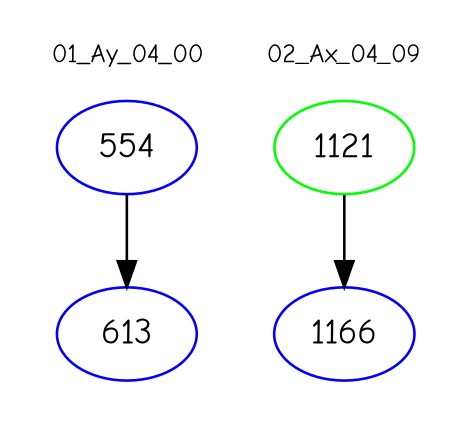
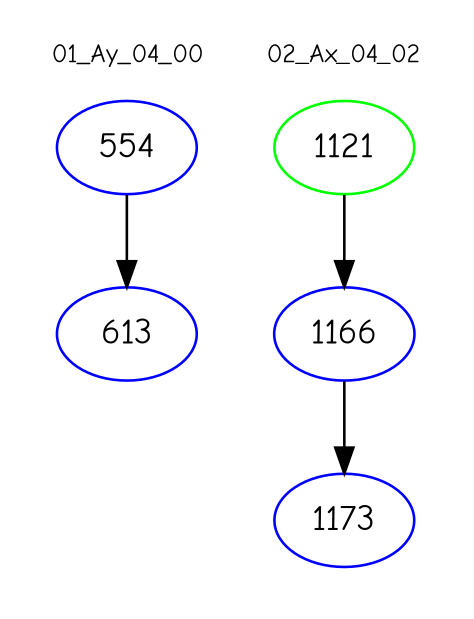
(344, 56) -> (344, 56)
none -> (344, 520)
